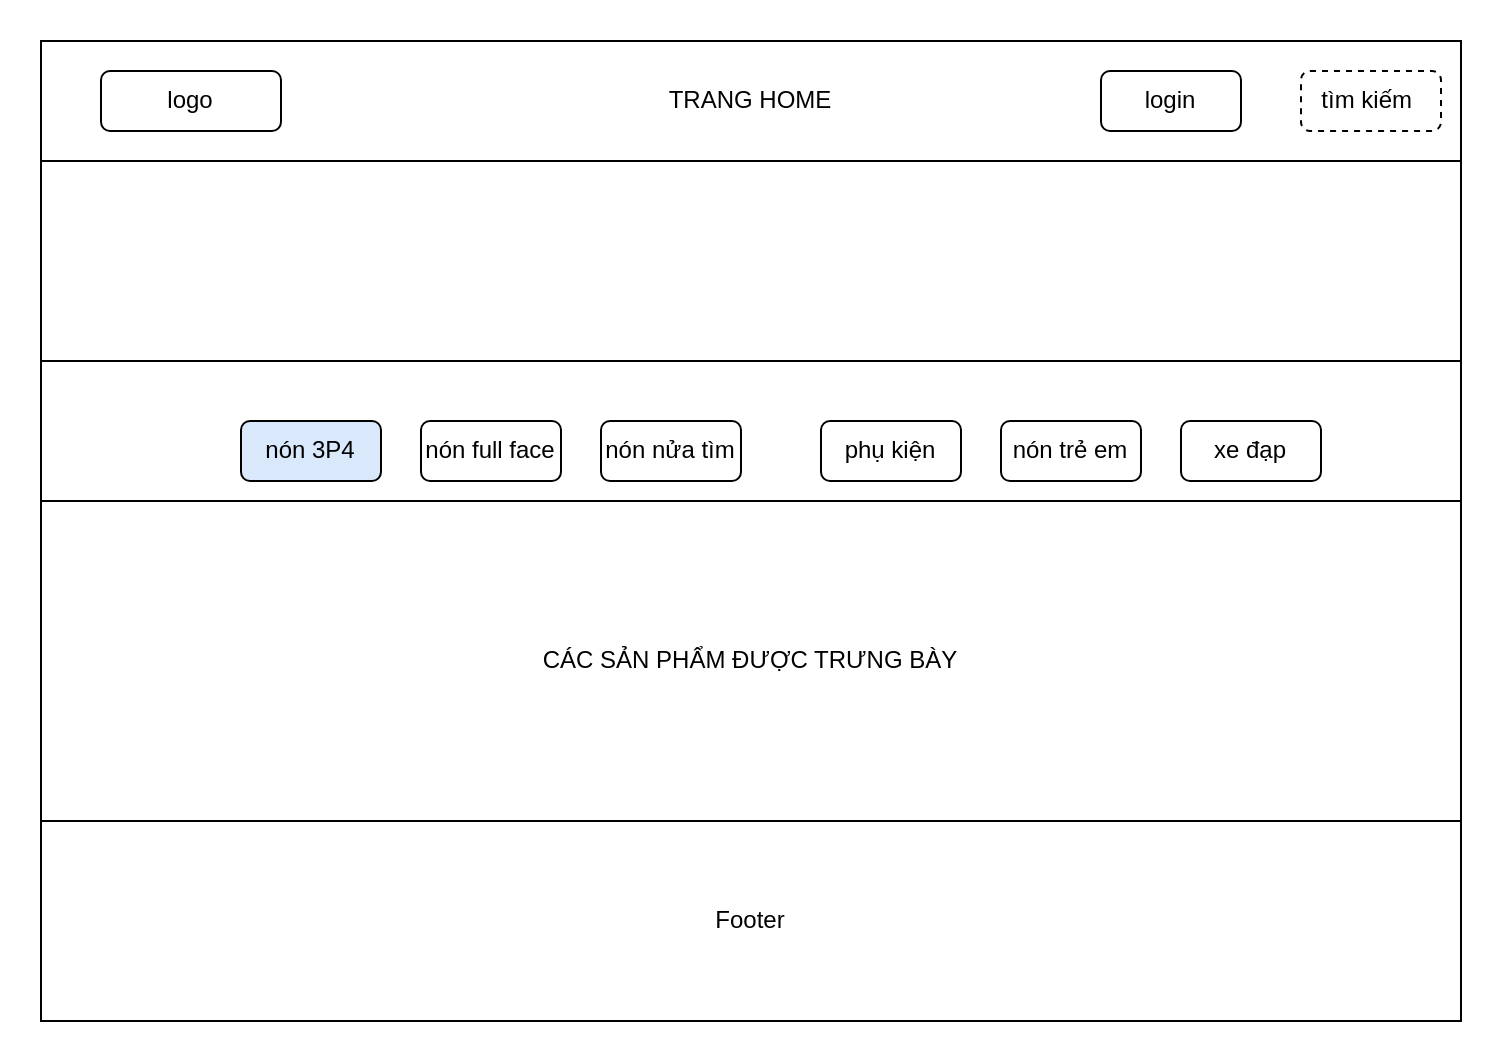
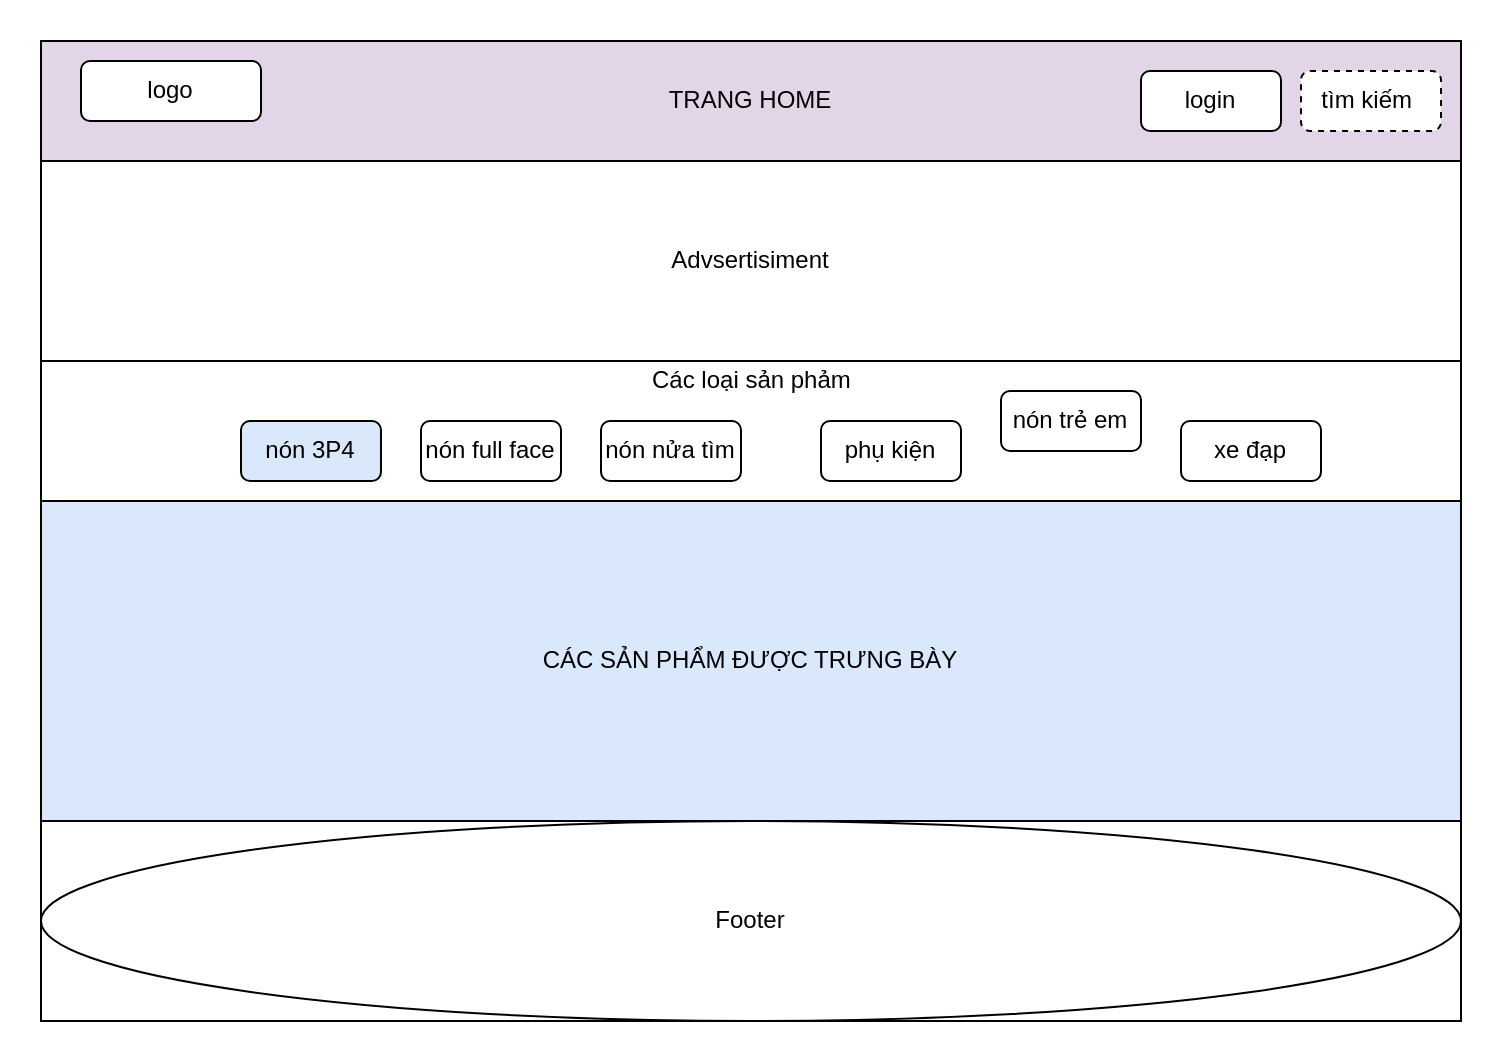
(191, 101) -> (171, 91)
(751, 101) -> (751, 101)
(1171, 101) -> (1211, 101)
none -> (751, 261)
none -> (791, 391)
(1071, 451) -> (1071, 421)
(751, 661) -> (751, 661)
(751, 921) -> (751, 921)
